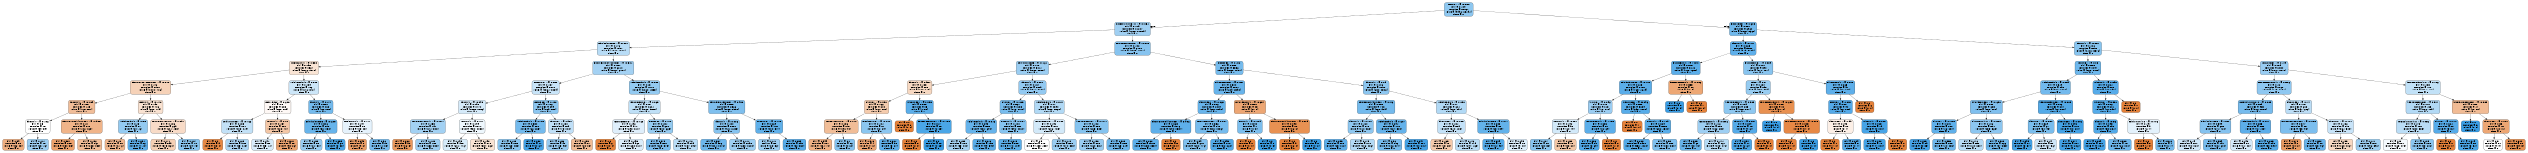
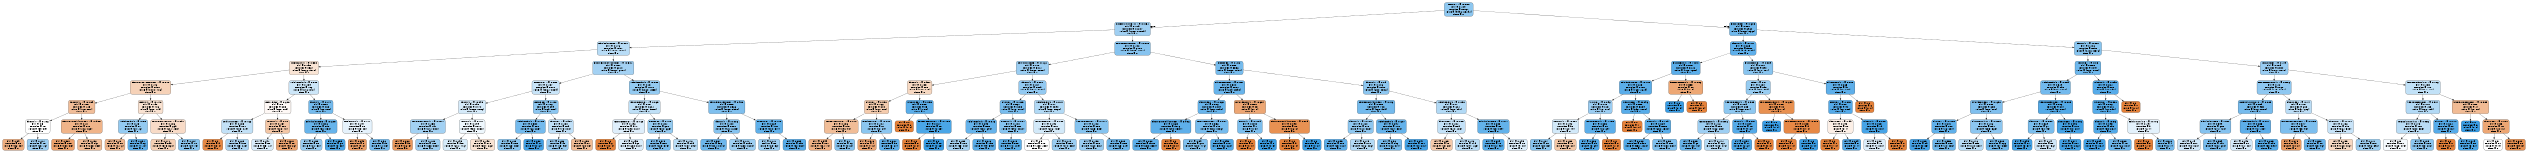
(1875, 145) -> (1875, 145)
